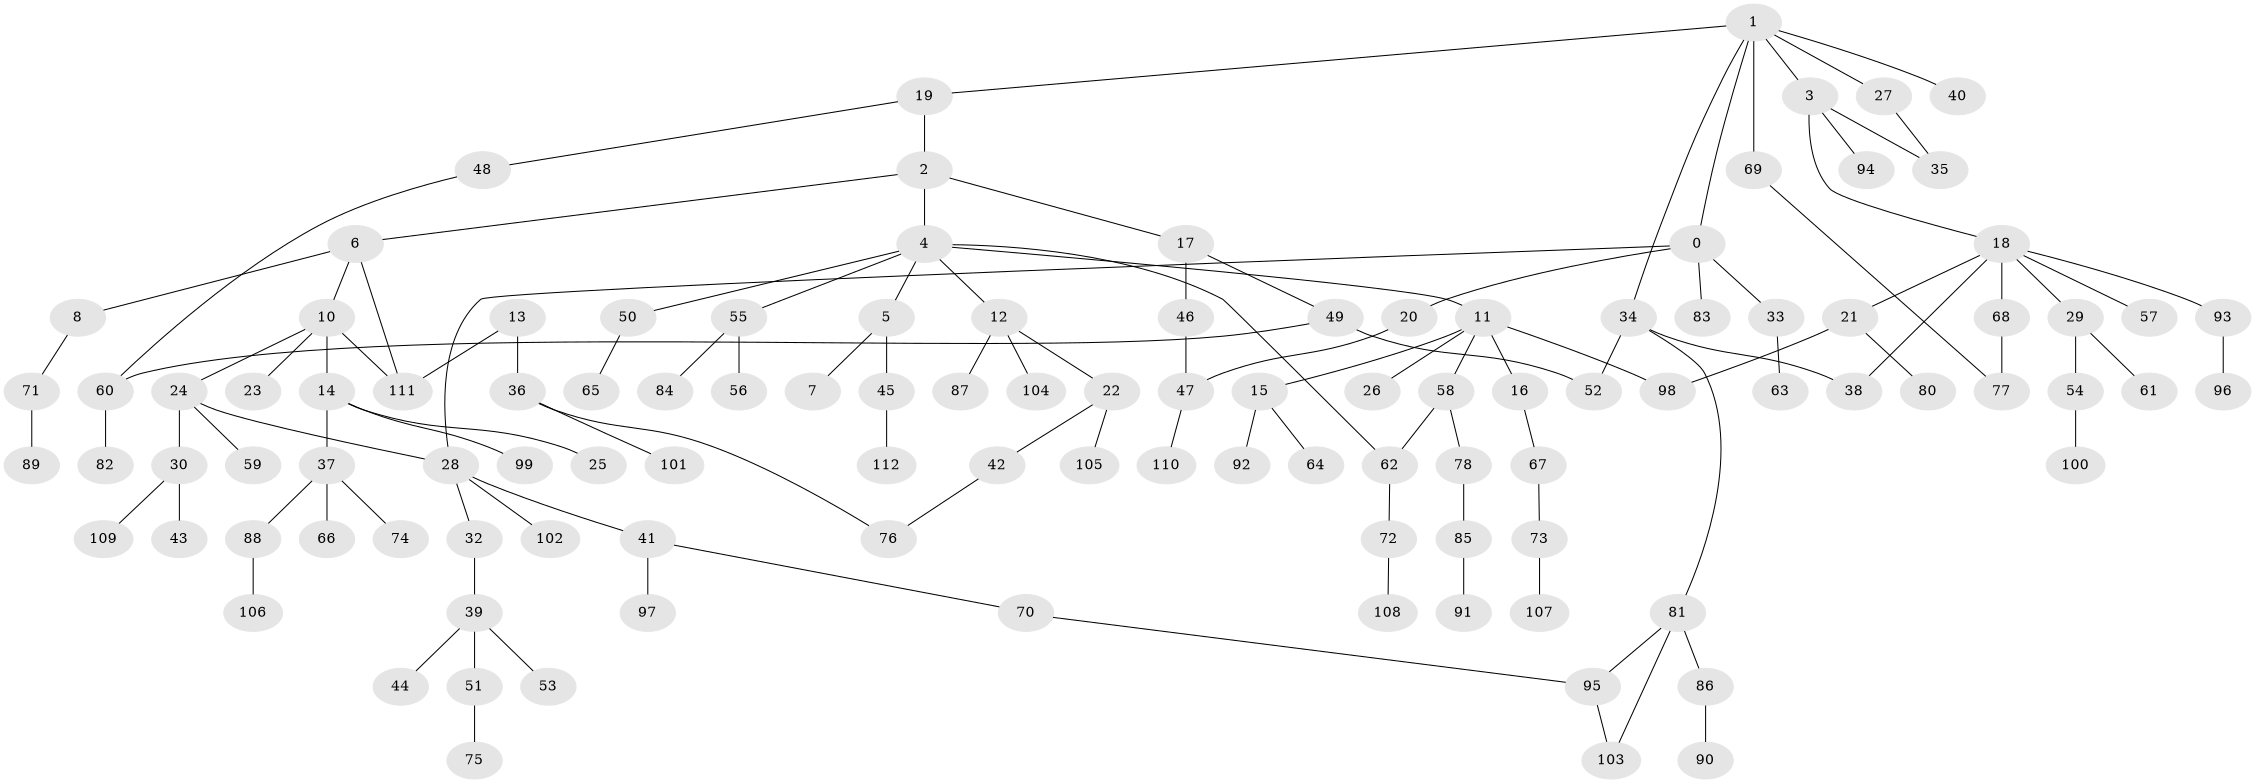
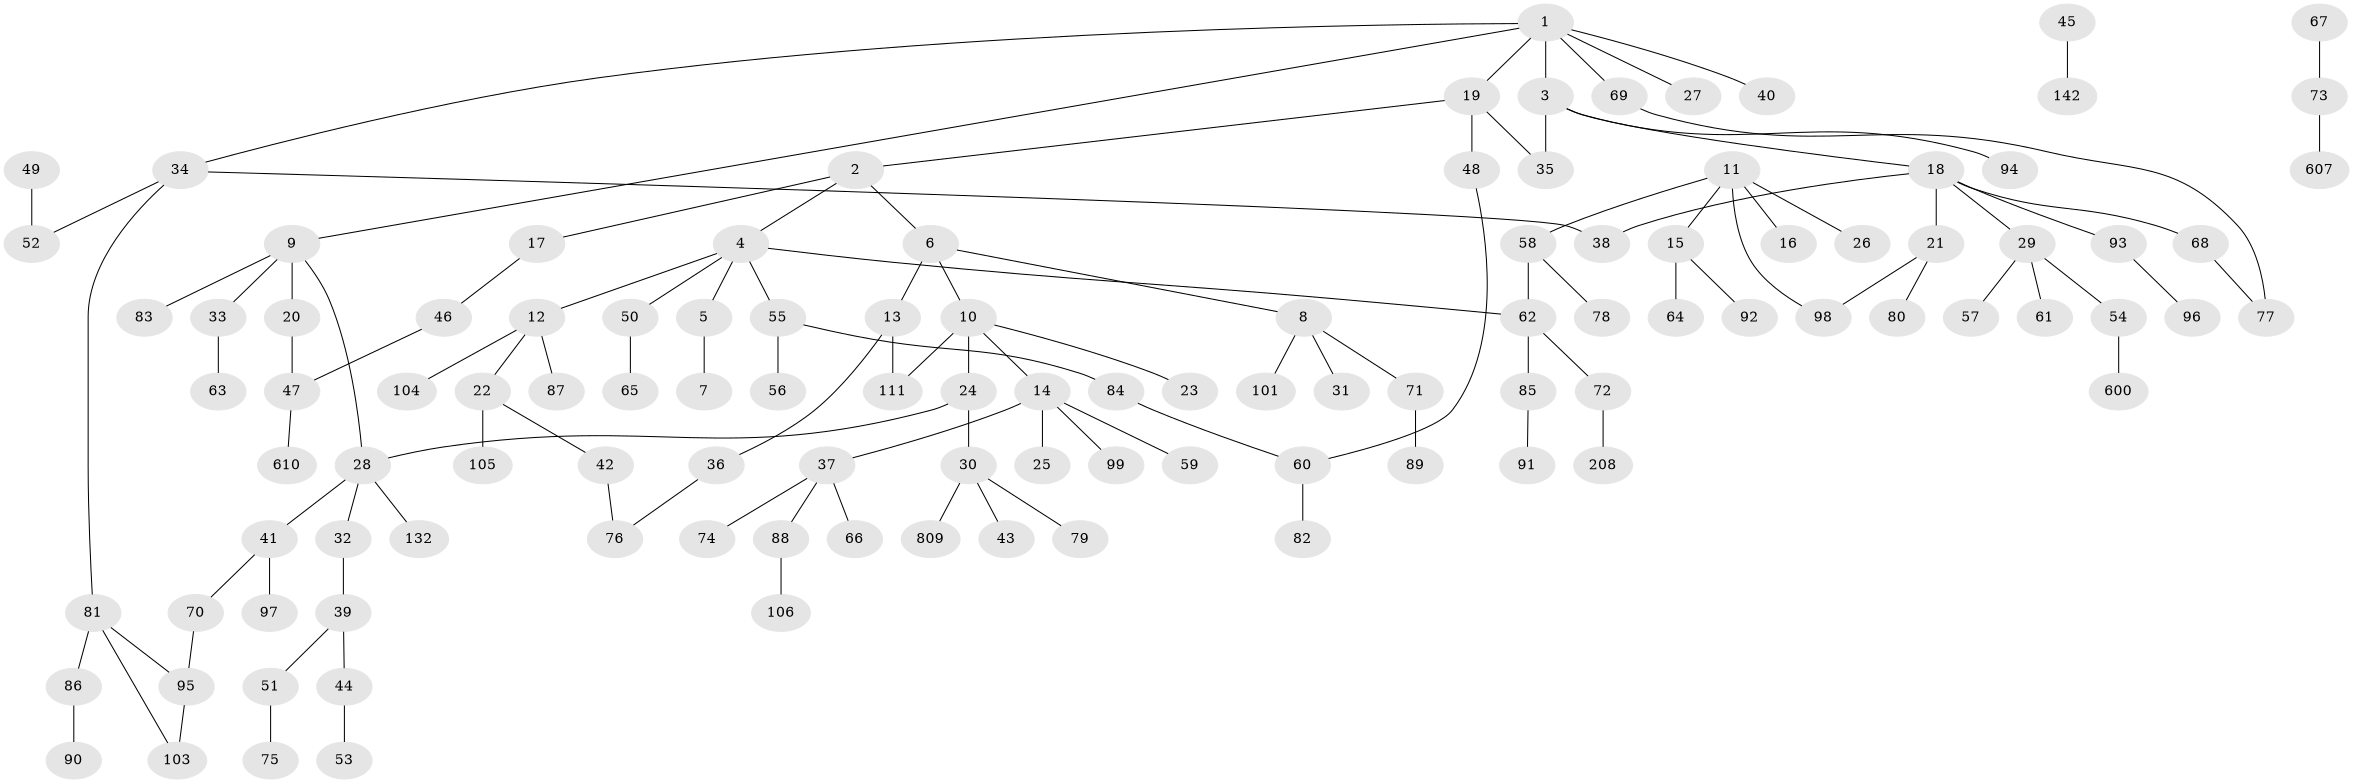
(1912, 133) -> (1509, 133)
(1697, 244) -> (292, 244)
(1208, 270) -> none
(2076, 281) -> (1999, 281)
(1266, 283) -> none
(379, 318) -> (912, 281)
(746, 342) -> (1208, 431)
(887, 355) -> none
none -> (1342, 392)
(216, 428) -> (1116, 428)
(595, 429) -> (1285, 354)
(1529, 429) -> none
(887, 465) -> (2067, 96)
(1166, 465) -> (287, 465)
(2076, 465) -> (2119, 392)
(1464, 502) -> (1528, 355)
(104, 539) -> (931, 539)
(550, 539) -> (419, 539)
none -> (1080, 539)
(1388, 613) -> (1603, 465)
(1540, 613) -> (2320, 170)
(511, 650) -> (344, 724)
